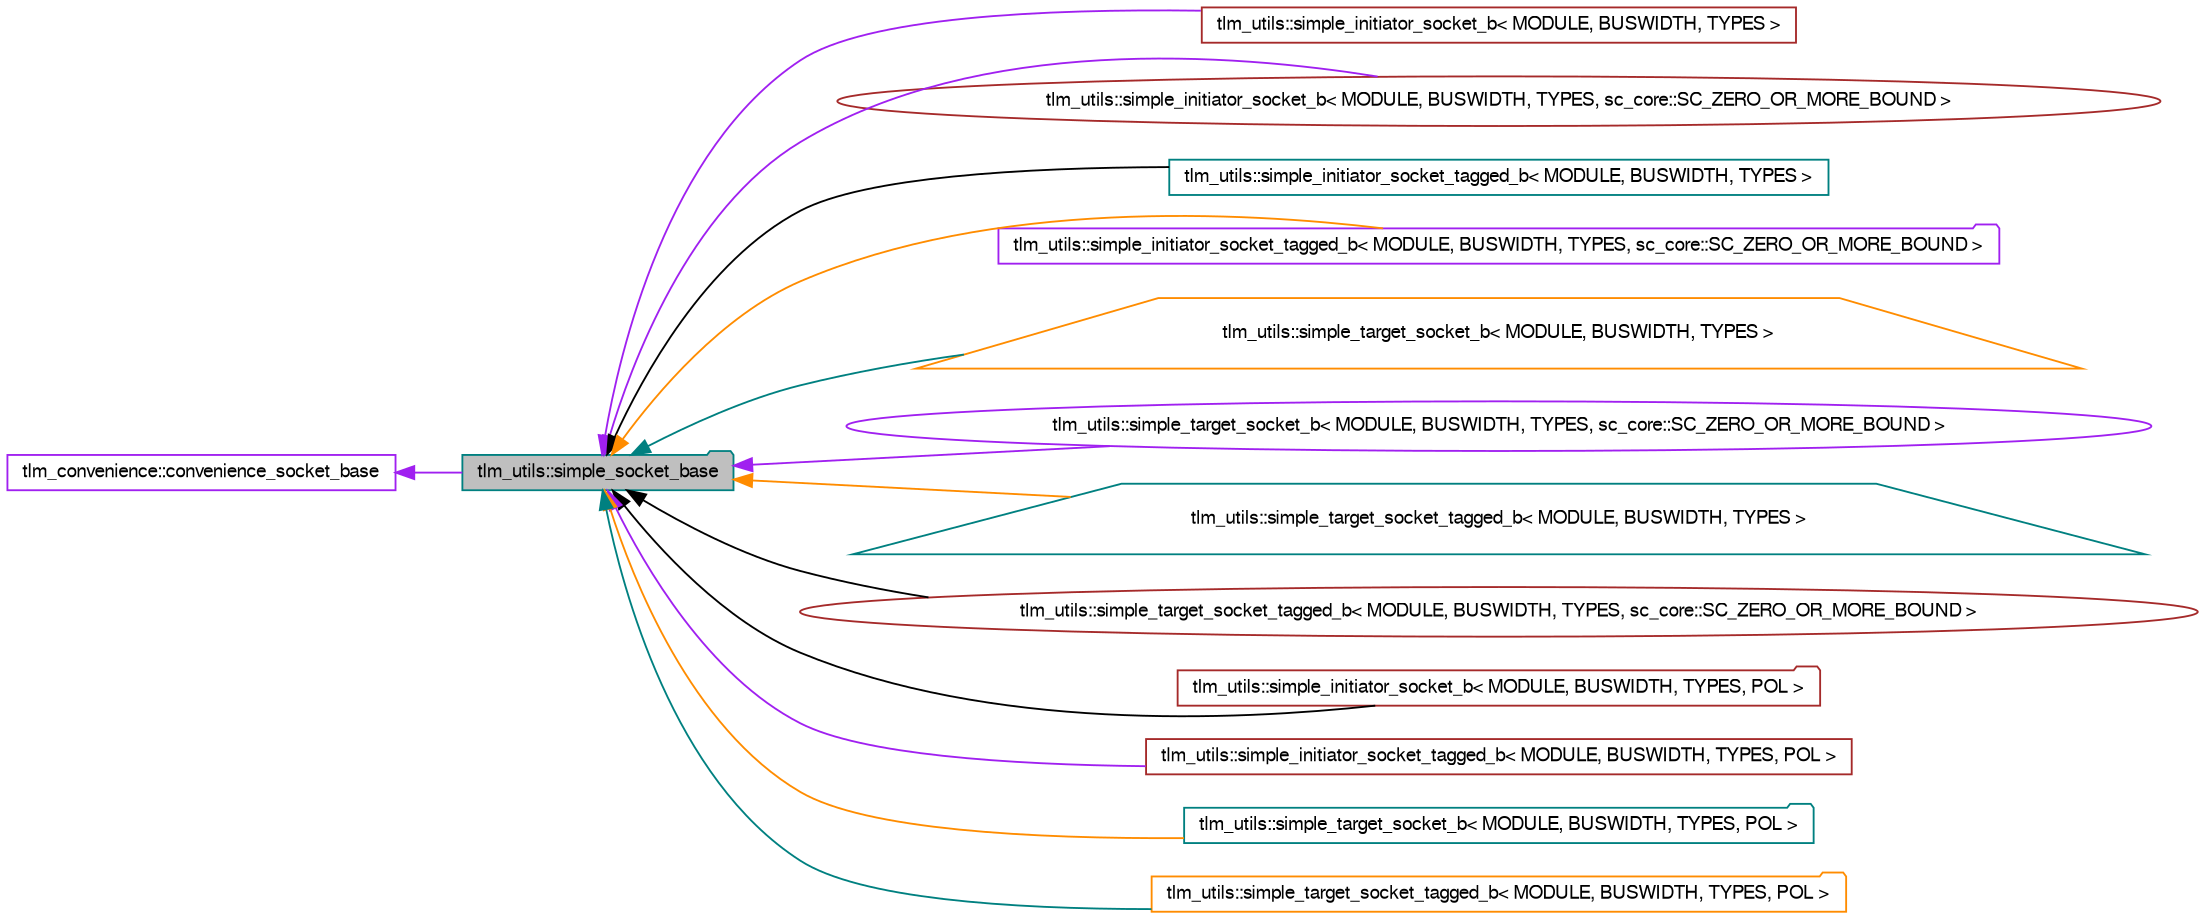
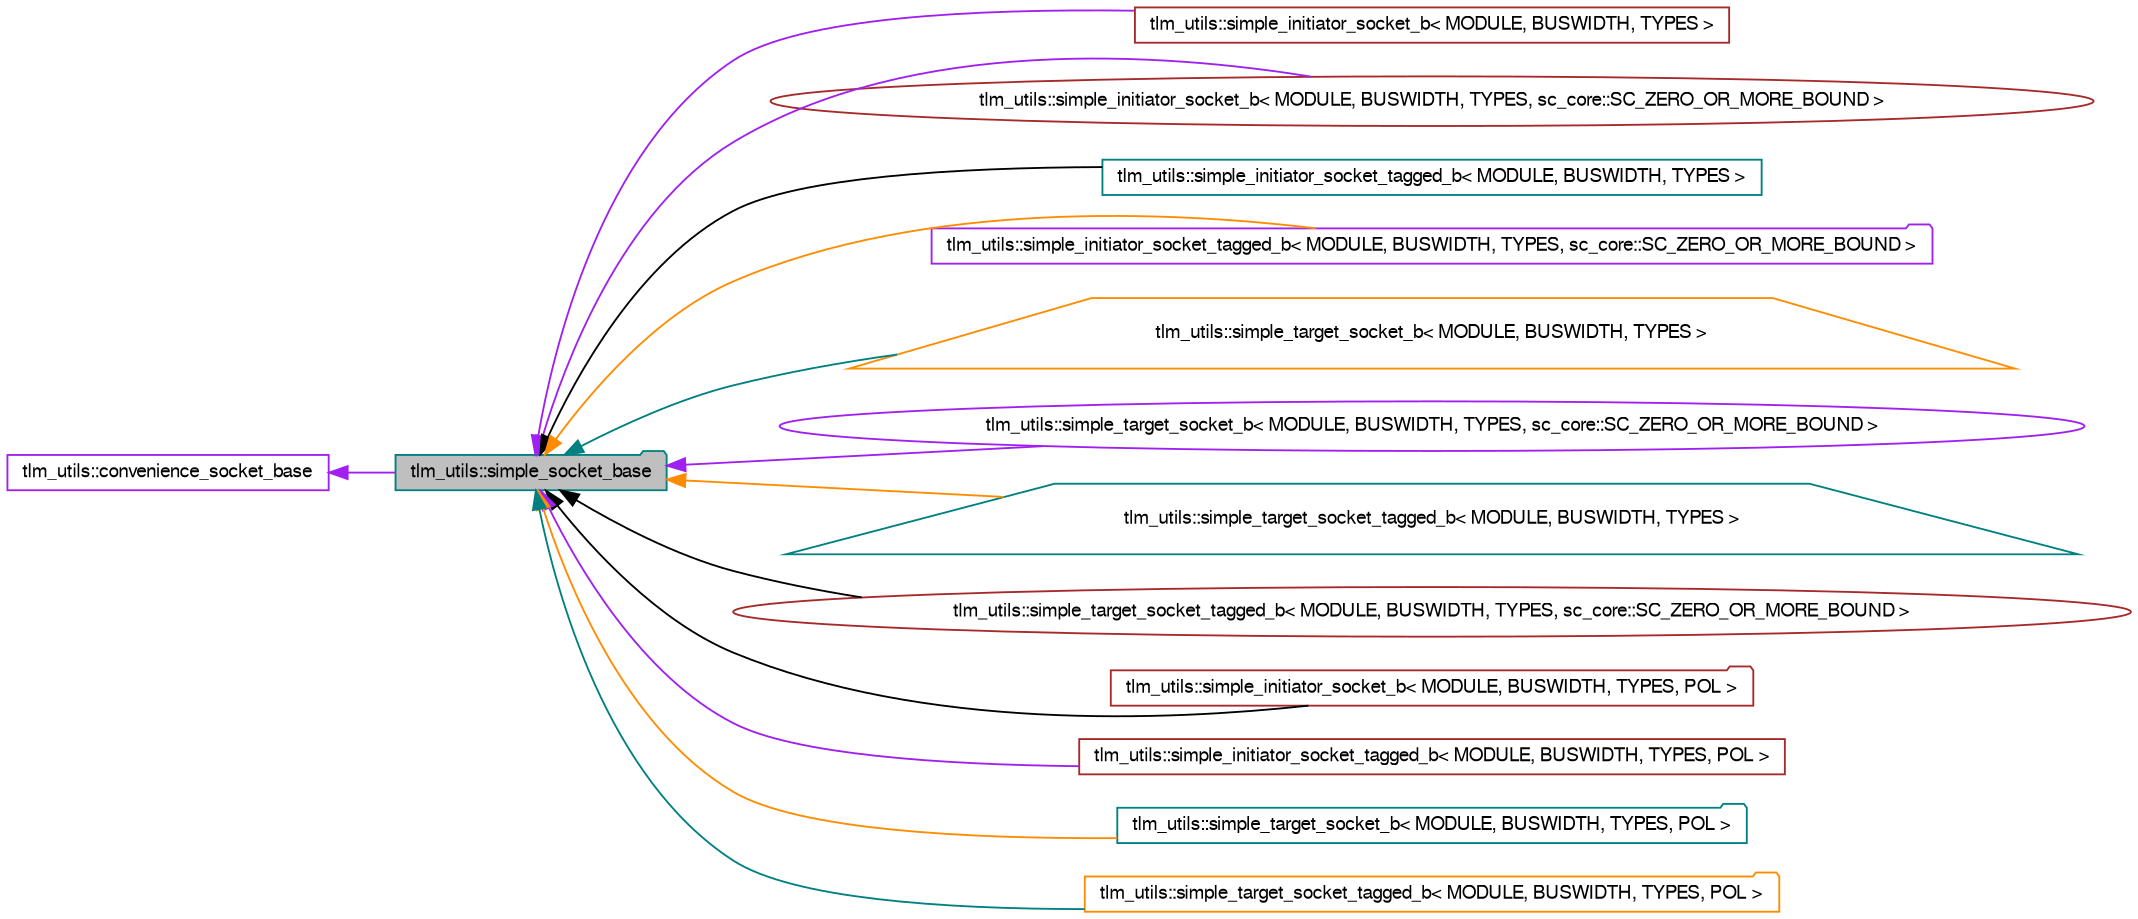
(201, 473) -> (168, 473)
